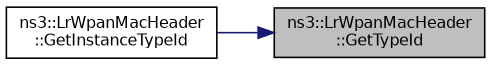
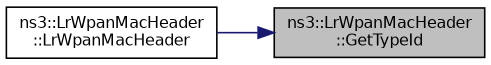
(112, 33) -> (112, 33)
